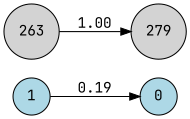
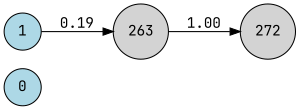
(159, 32) -> (268, 32)
(90, 97) -> (72, 32)
